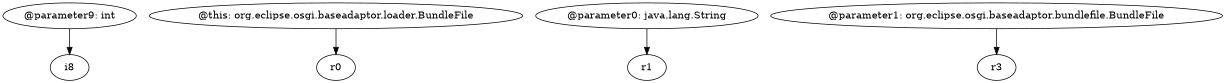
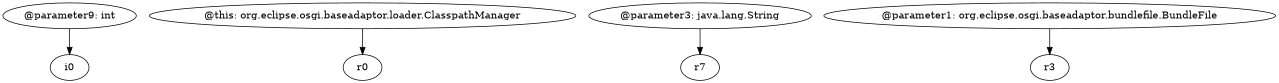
(336, 16) -> (363, 16)
(647, 16) -> (700, 16)
(70, 67) -> (70, 67)
(647, 67) -> (700, 67)
